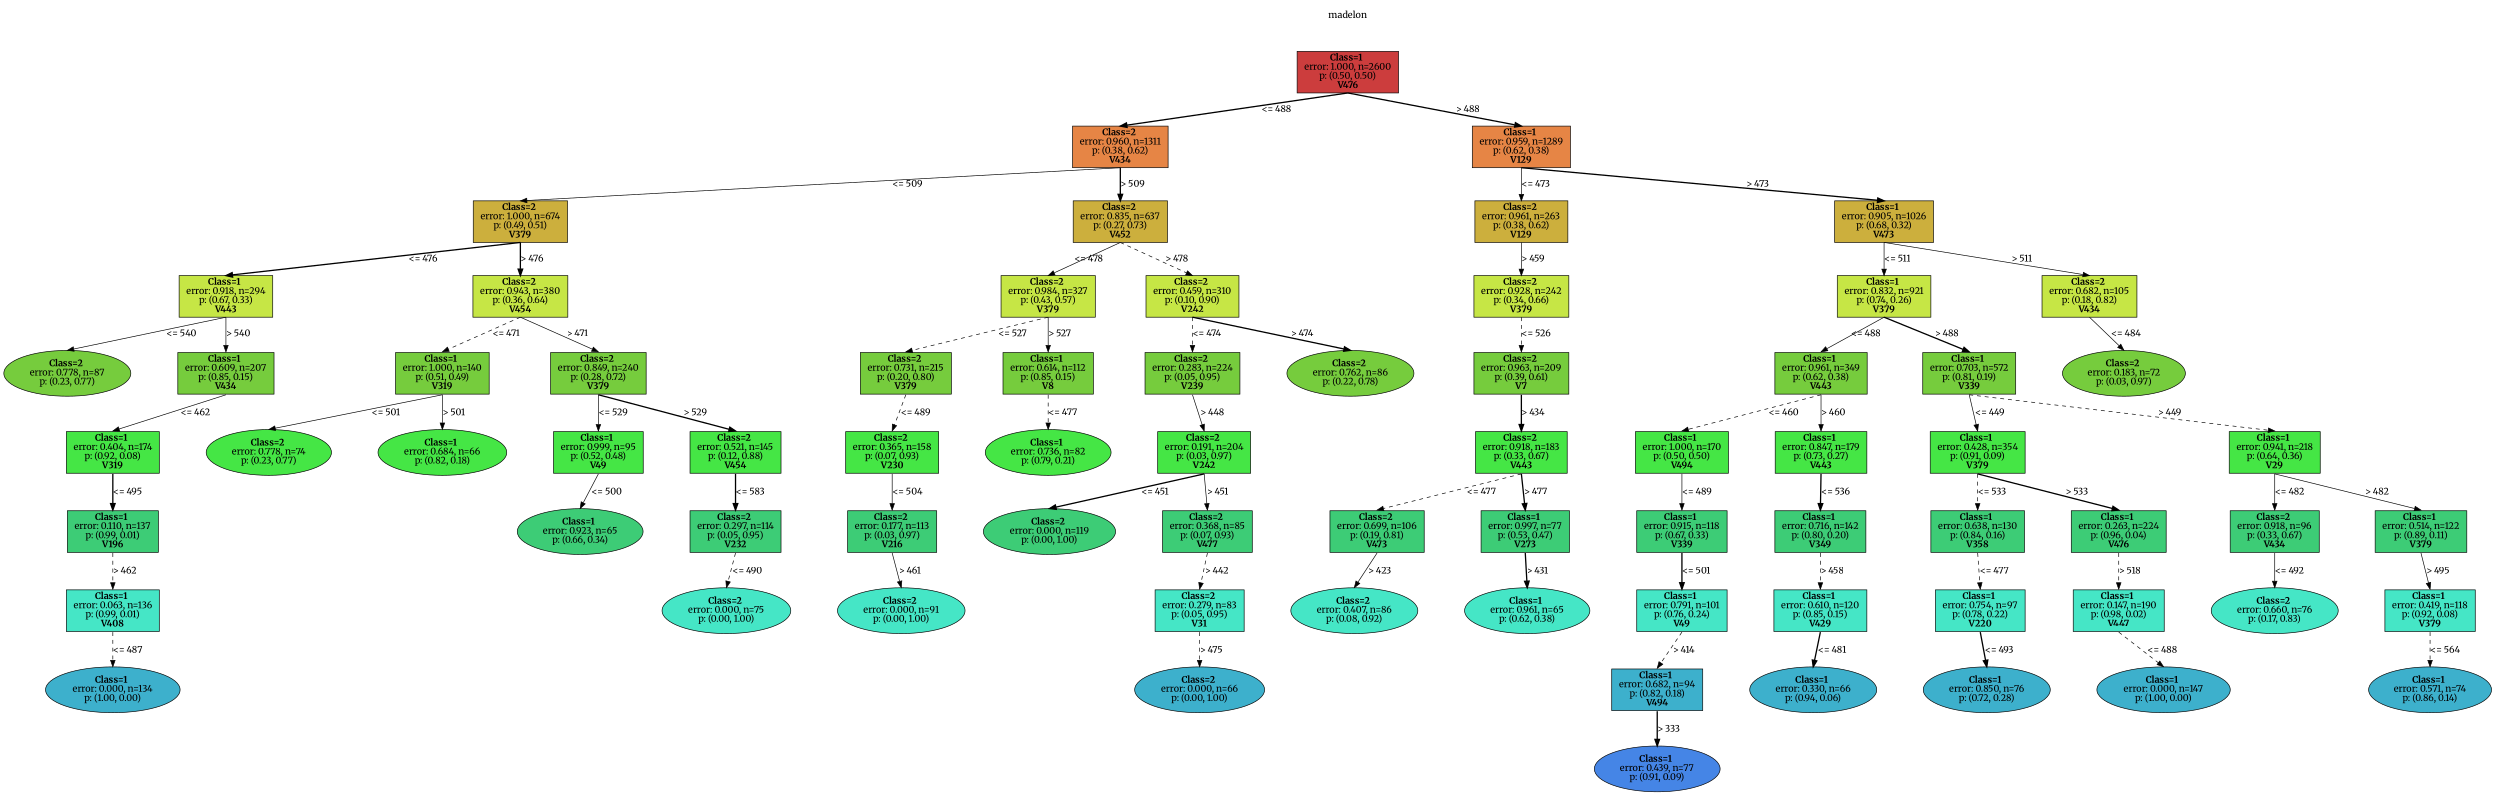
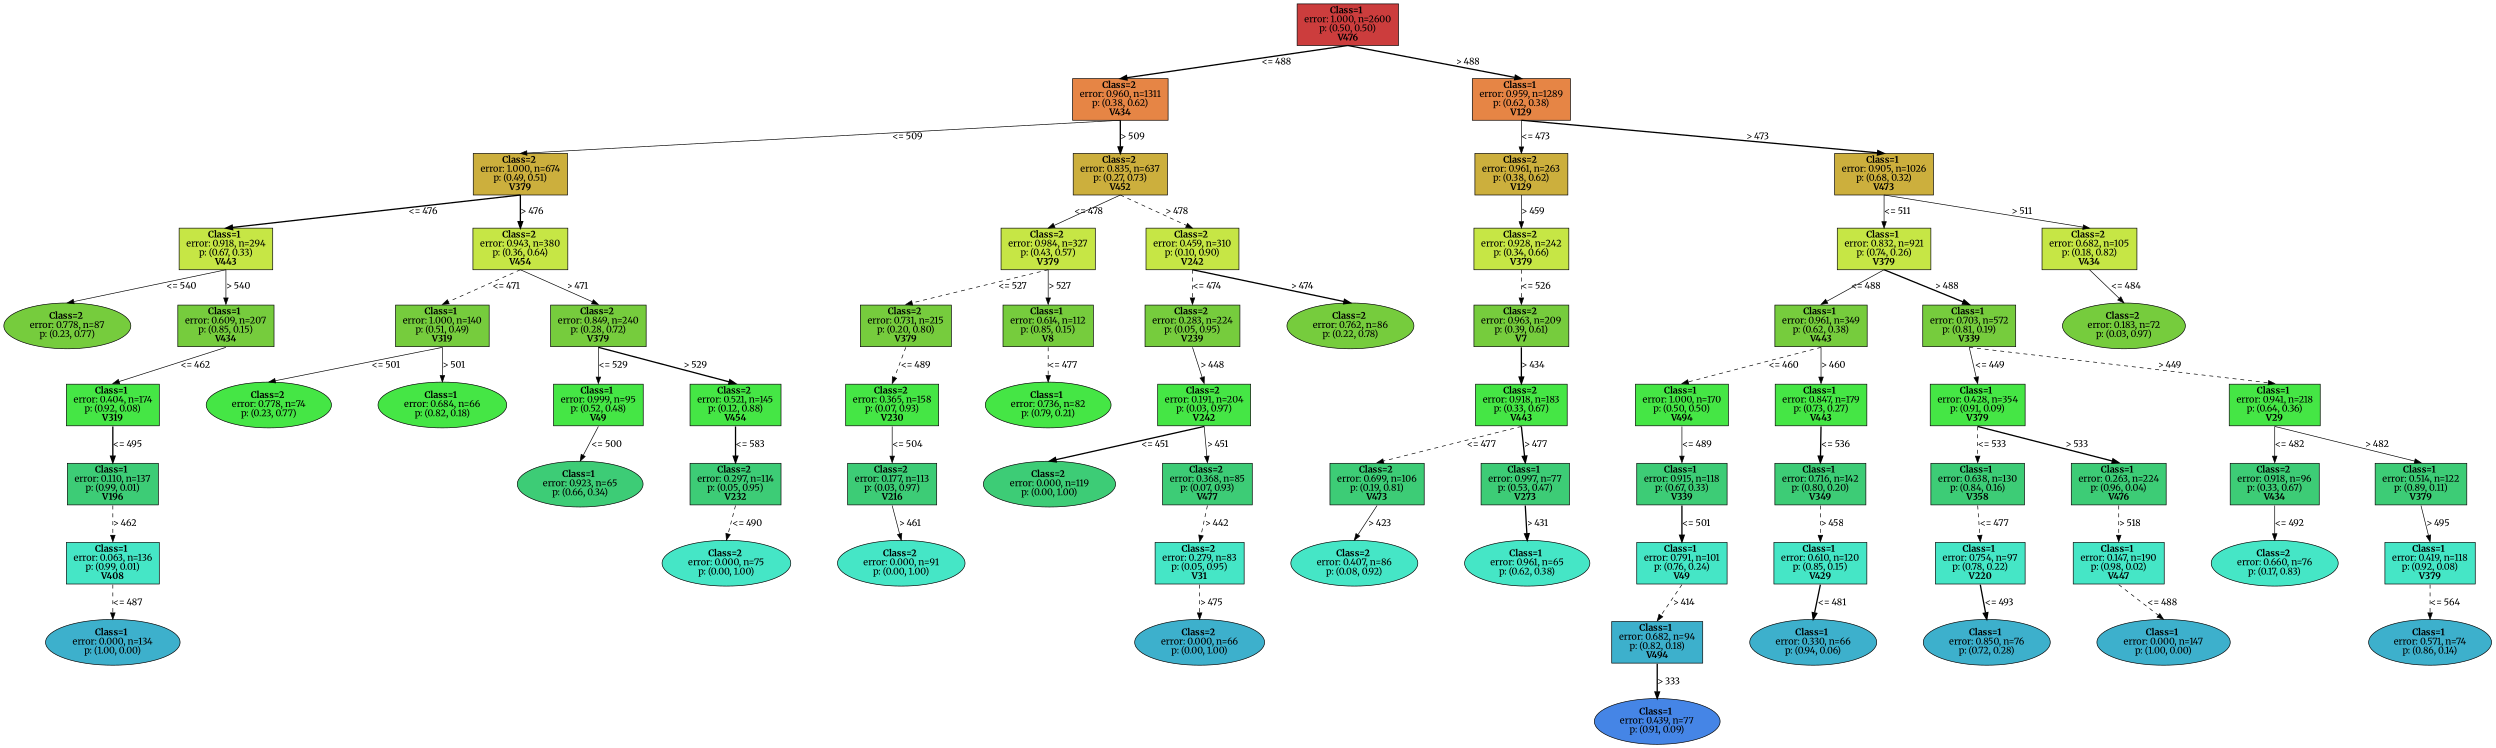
(1348, 16) -> none
